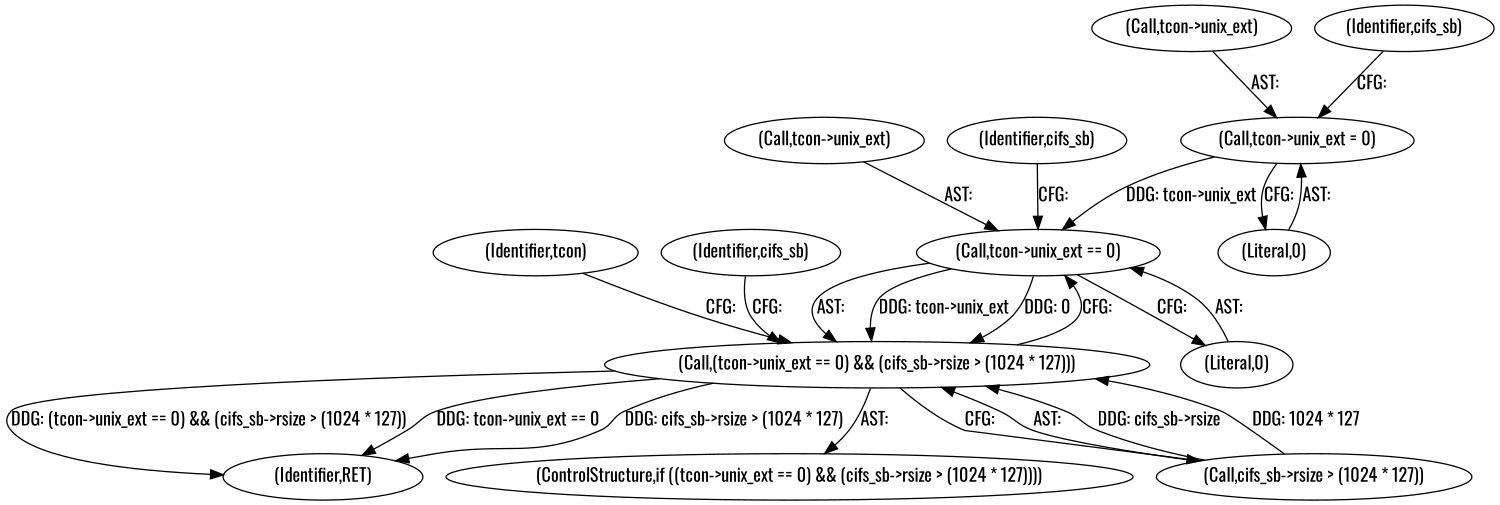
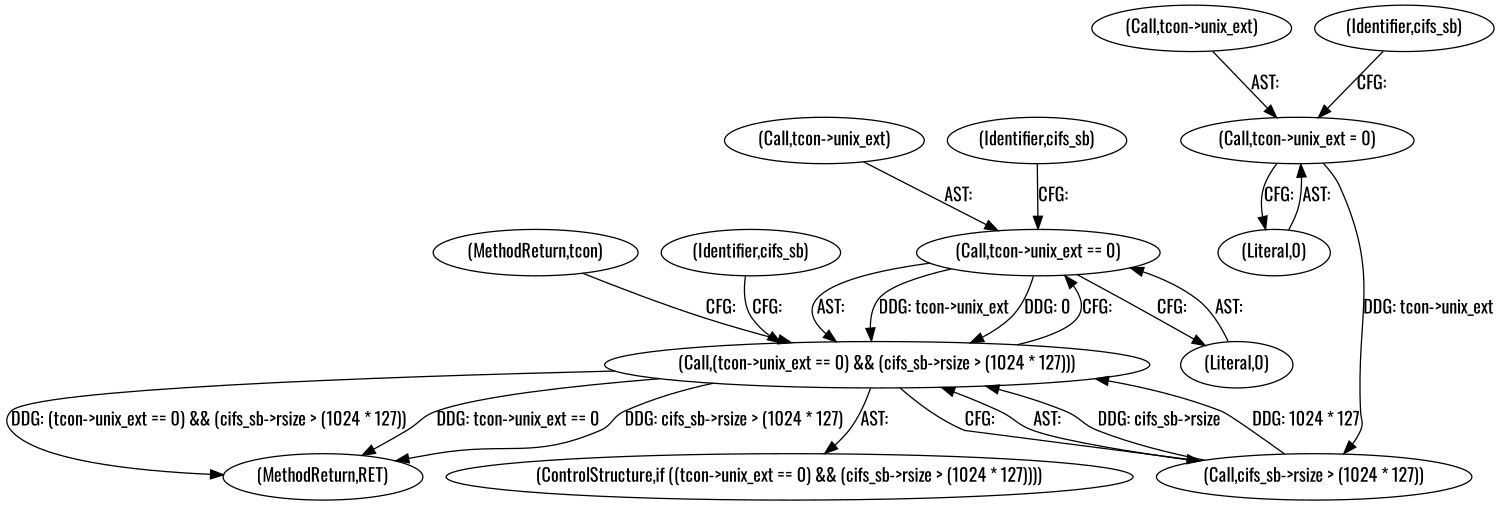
(1140, 181) -> (1364, 300)
(536, 253) -> (536, 253)
(323, 477) -> (323, 477)
